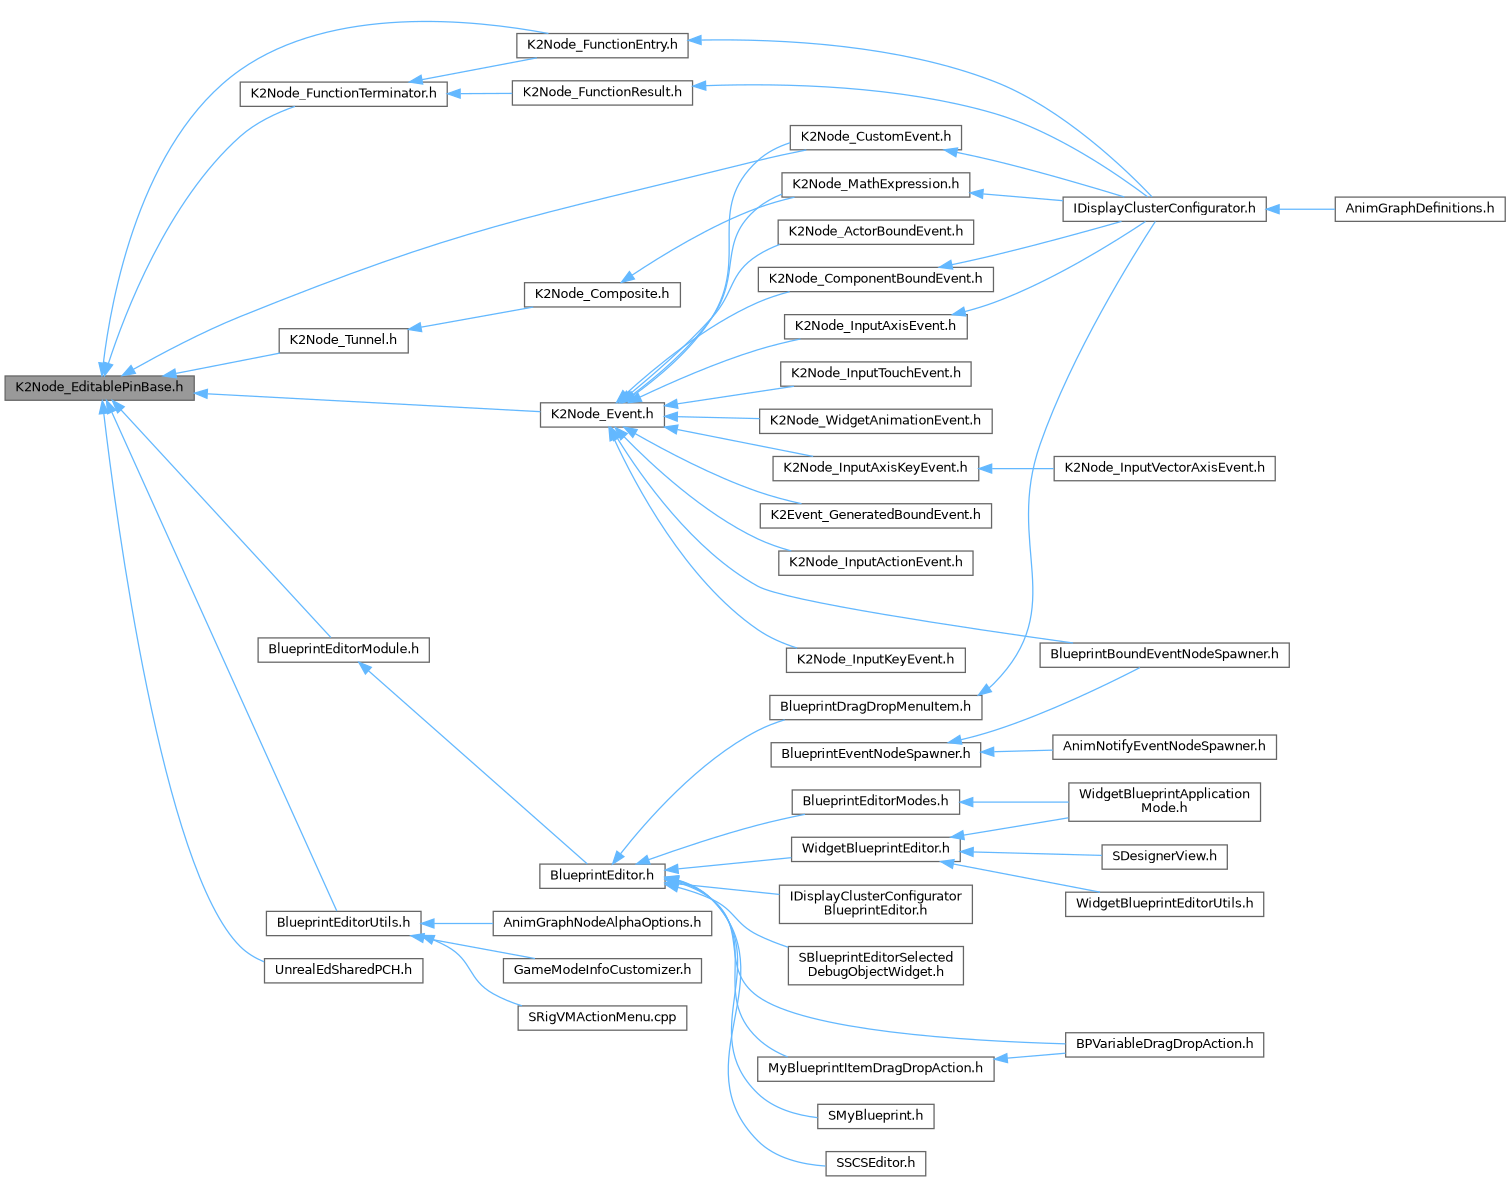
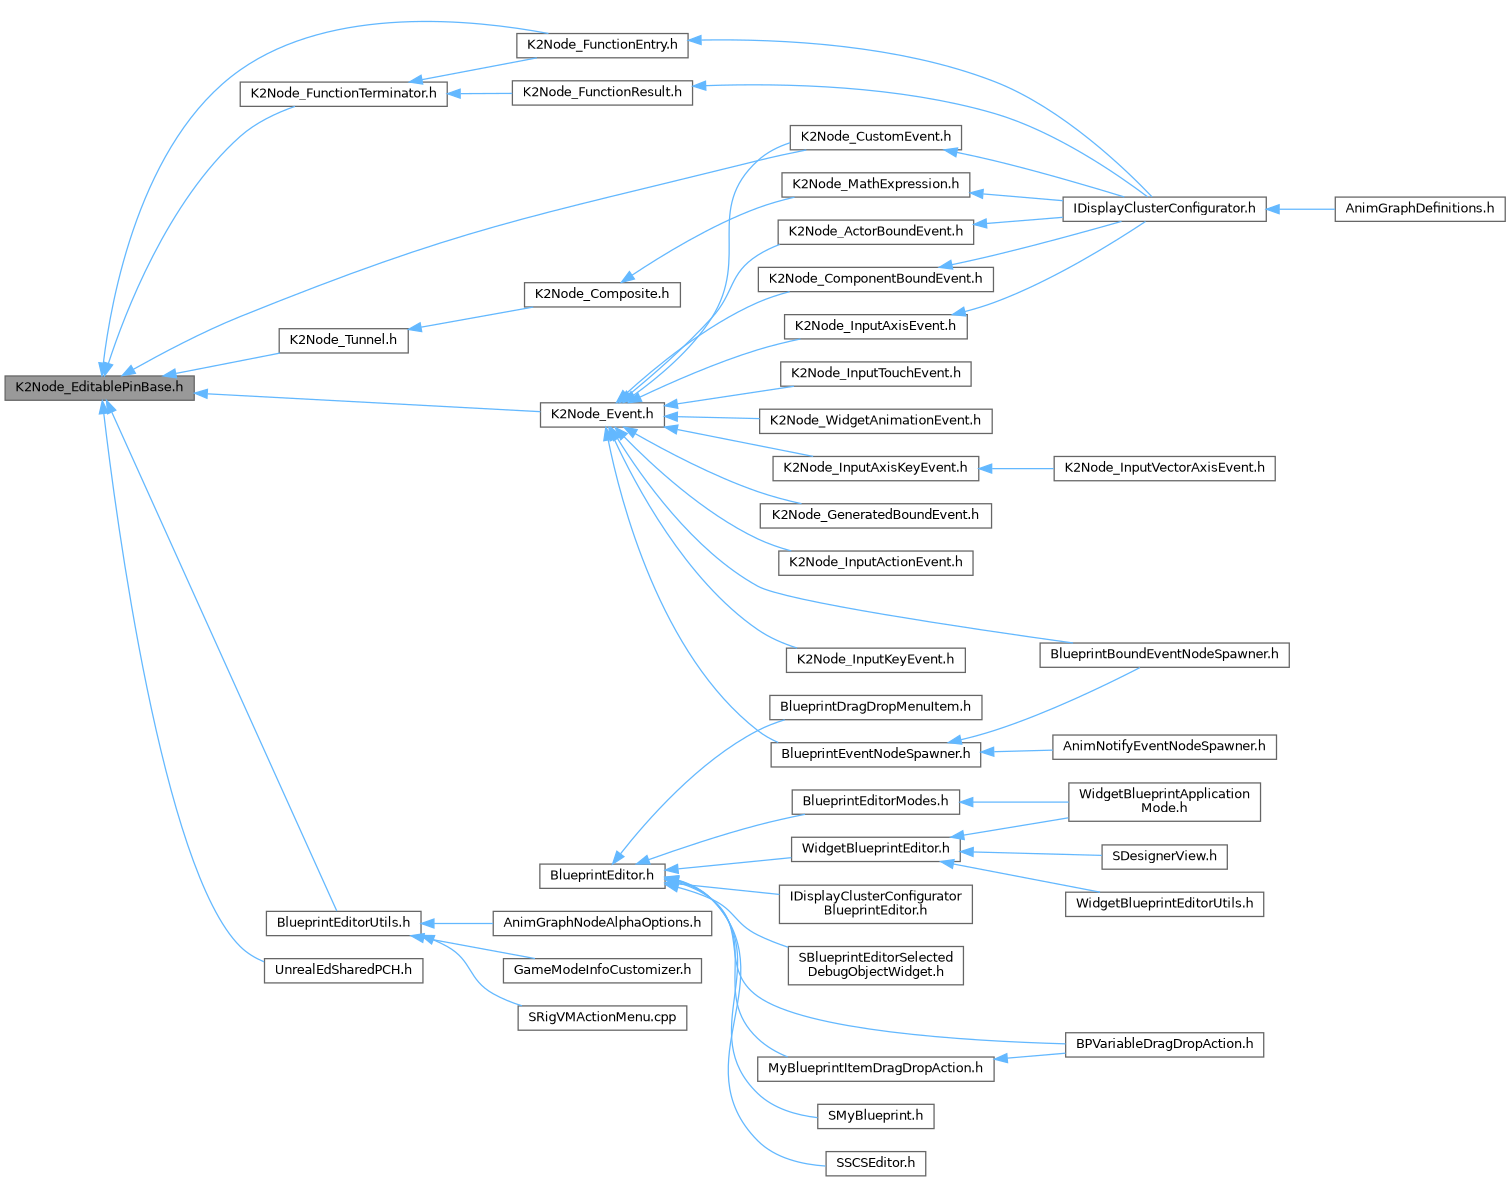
(721, 301) -> (665, 609)
(1039, 447) -> (1025, 220)
(876, 516) -> (876, 516)
(344, 650) -> none
